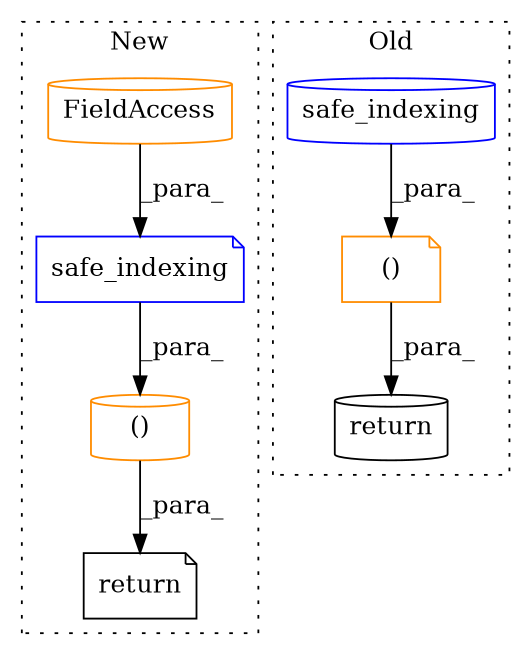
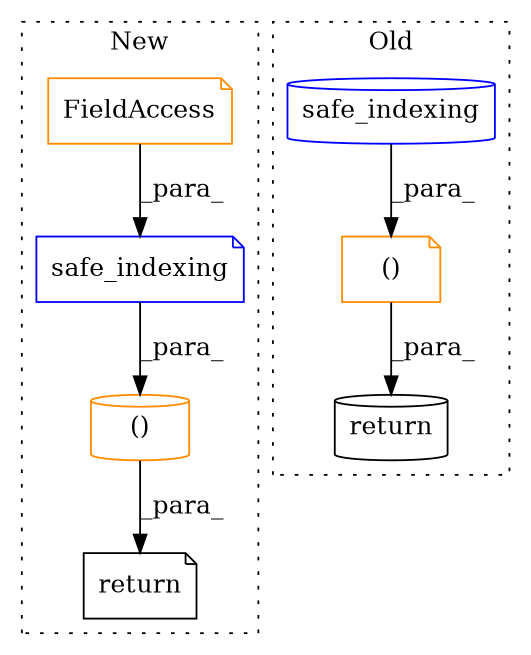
(140, 111) -> (140, 111)
